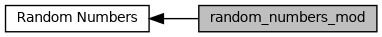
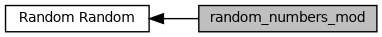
(77, 19) -> (77, 19)
